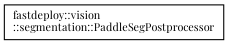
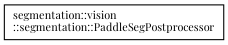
(114, 22) -> (114, 22)
